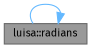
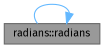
(46, 34) -> (52, 34)
